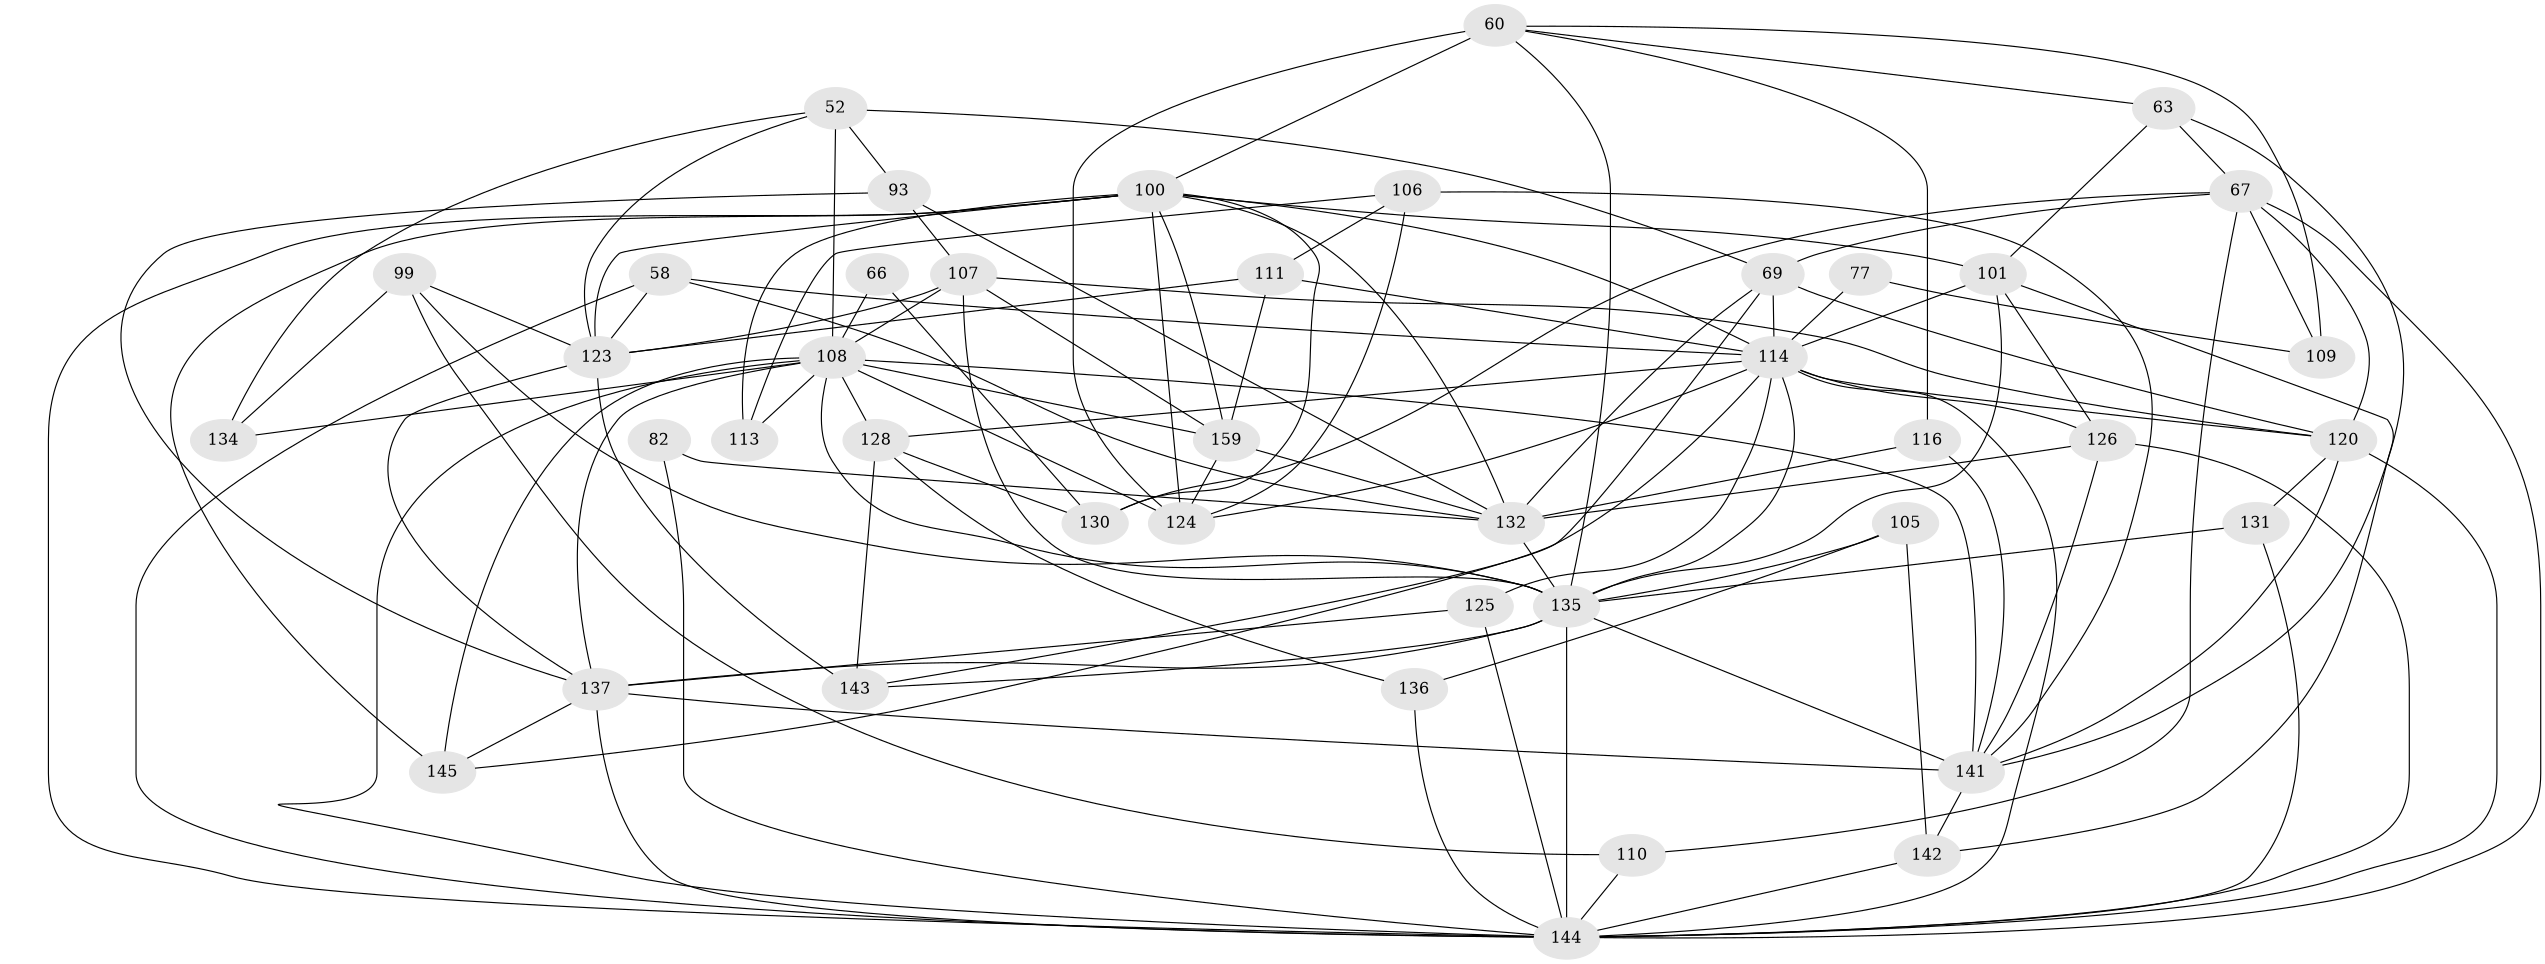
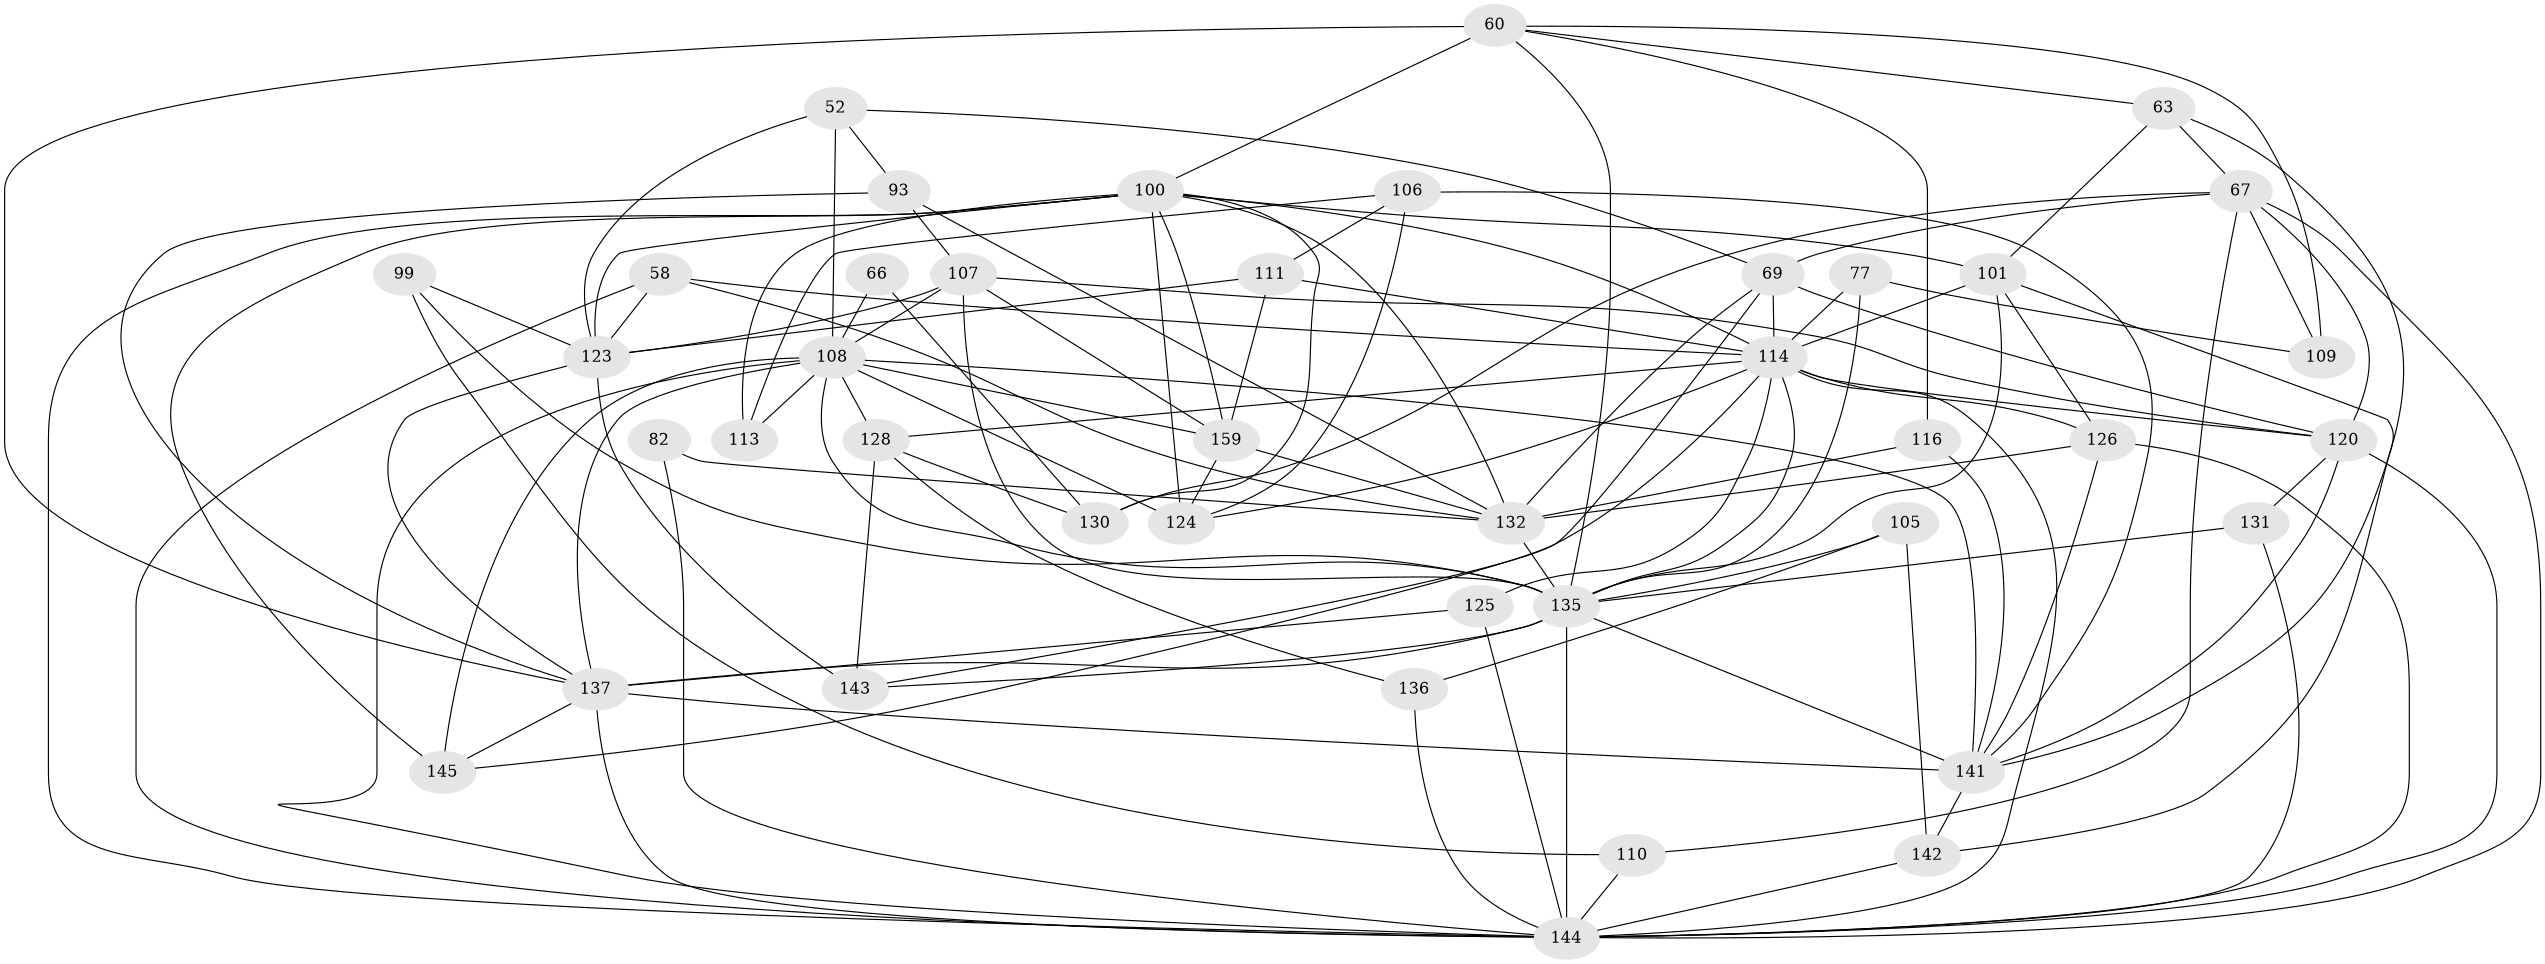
(1096, 152) -> (282, 89)
(224, 440) -> none
none -> (1796, 510)
